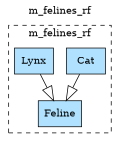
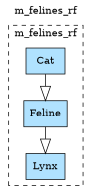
(44, 81) -> (46, 133)
